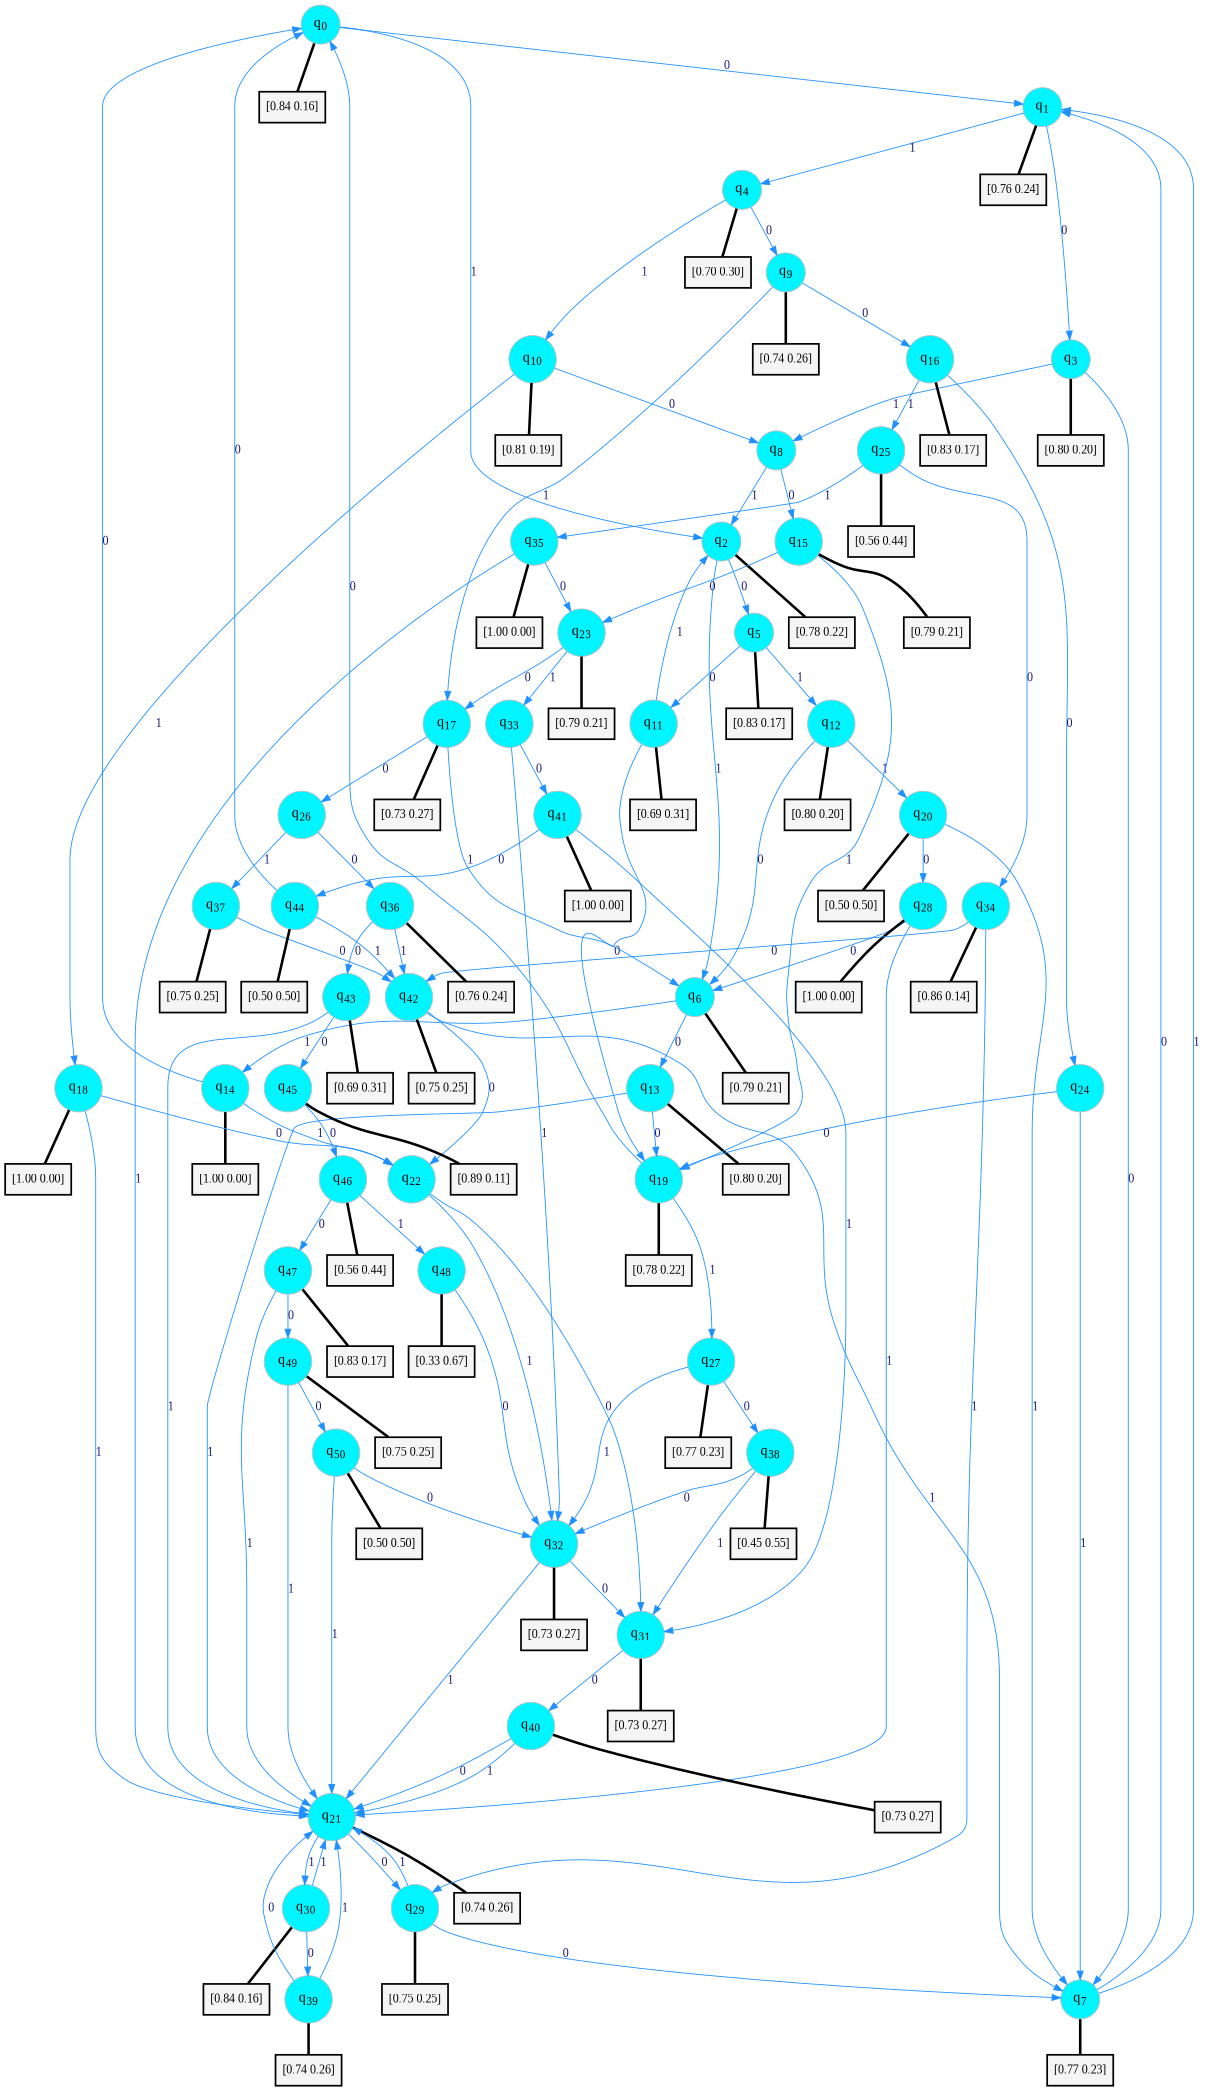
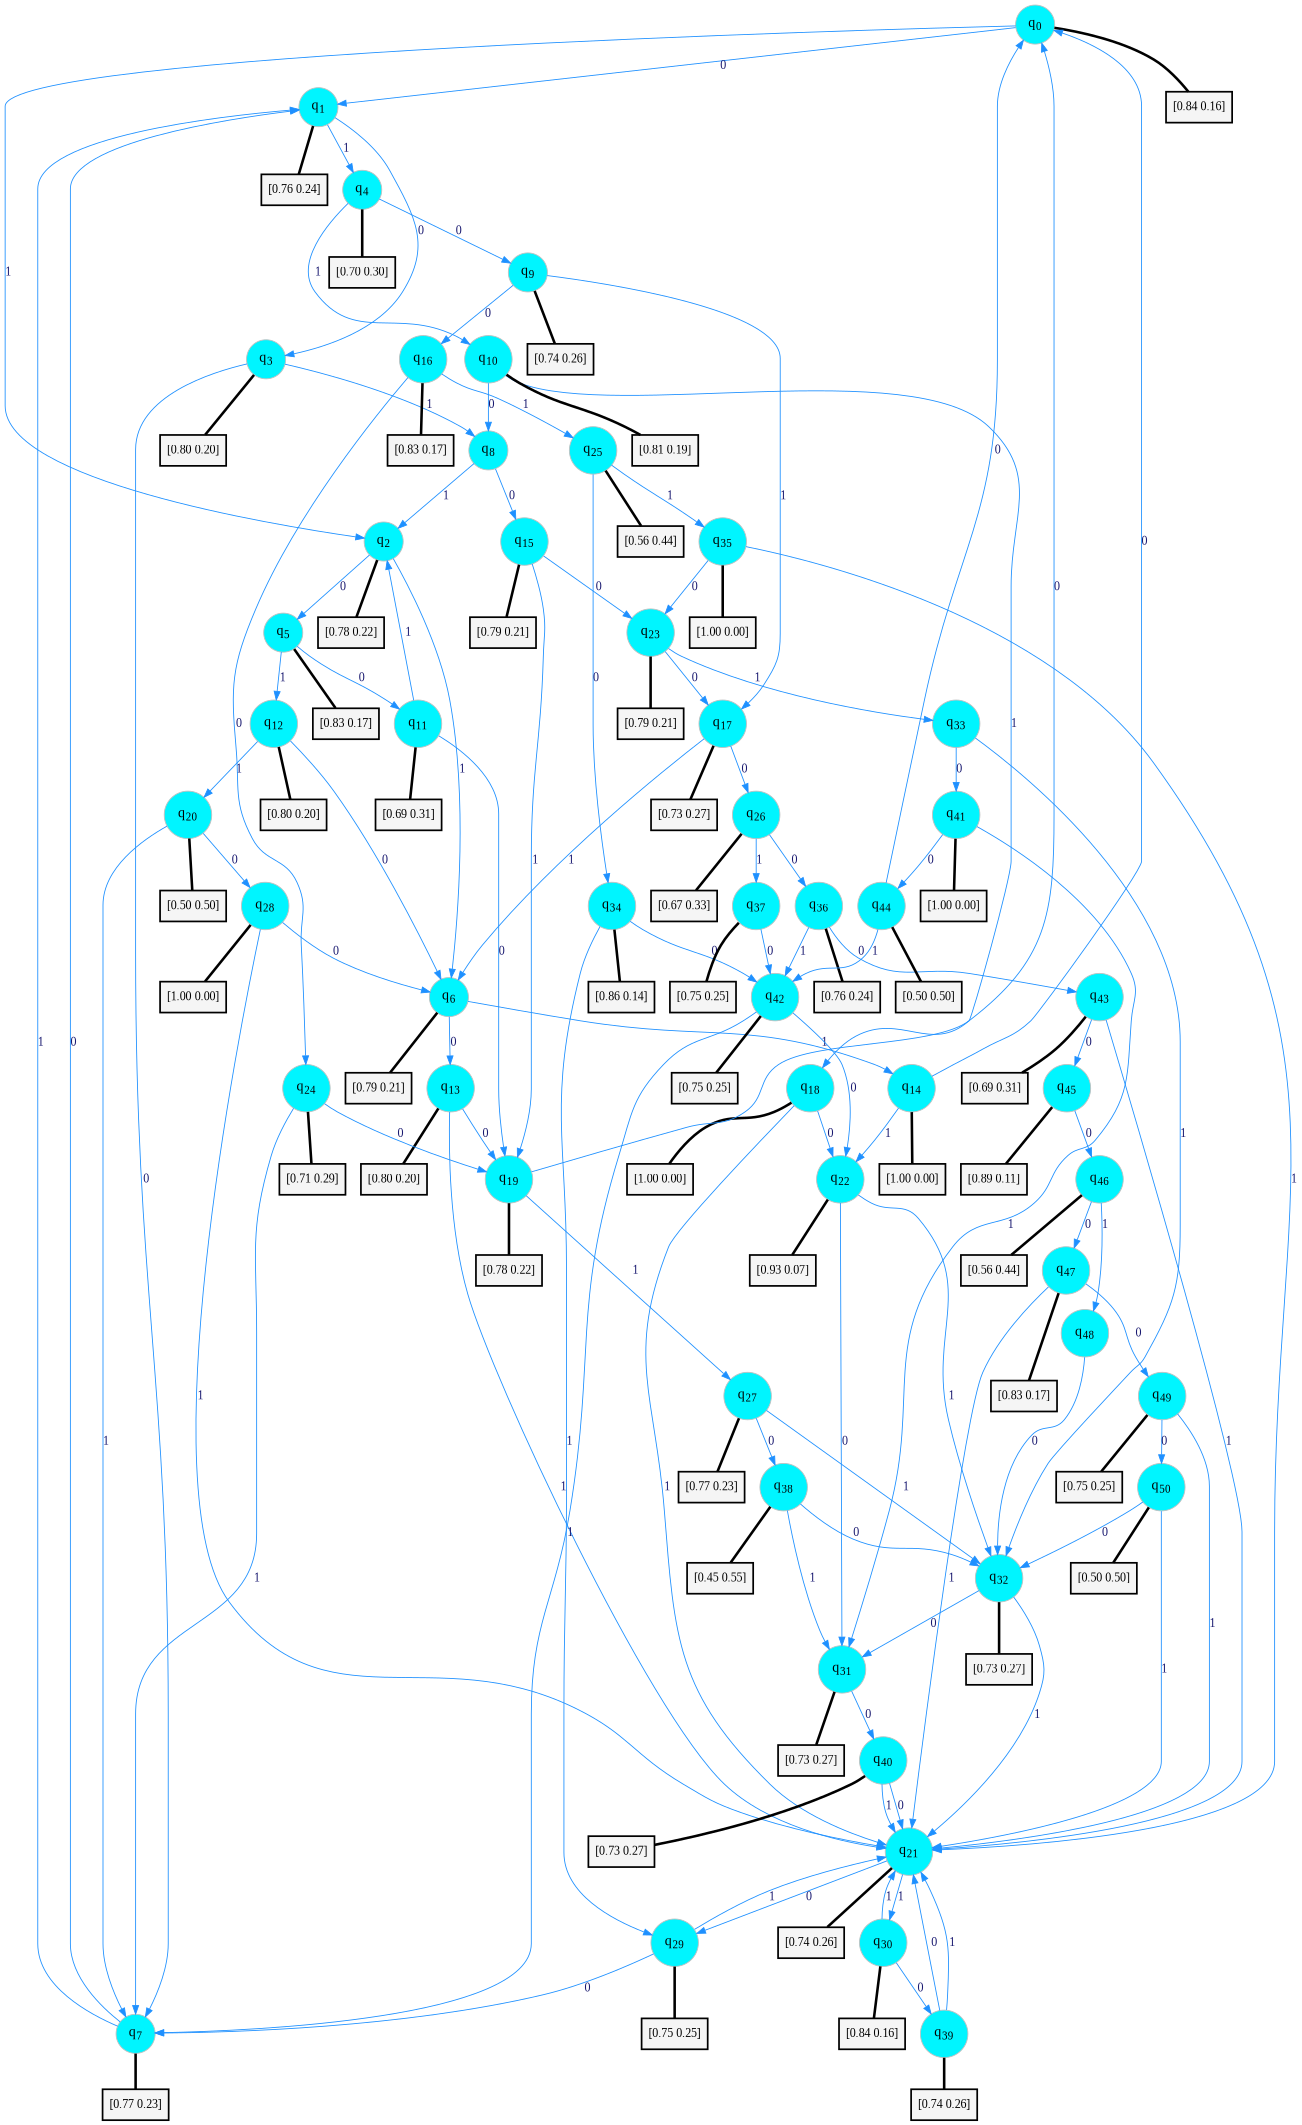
none -> (684, 906)
none -> (312, 1179)
none -> (783, 1270)
(442, 1362) -> none
